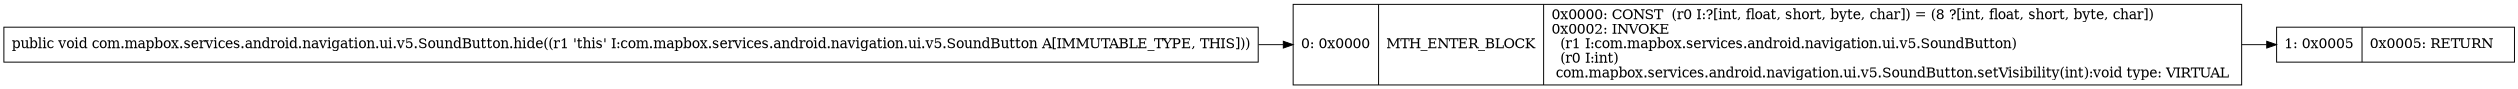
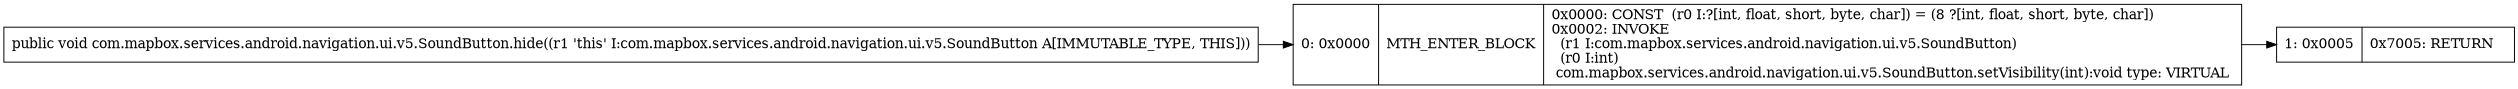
(2438, 44) -> (2438, 44)
